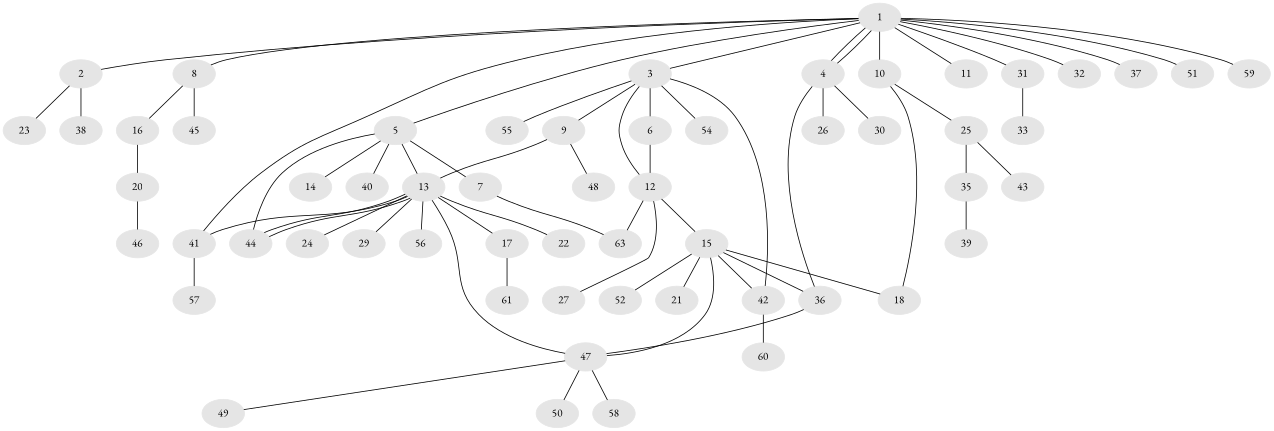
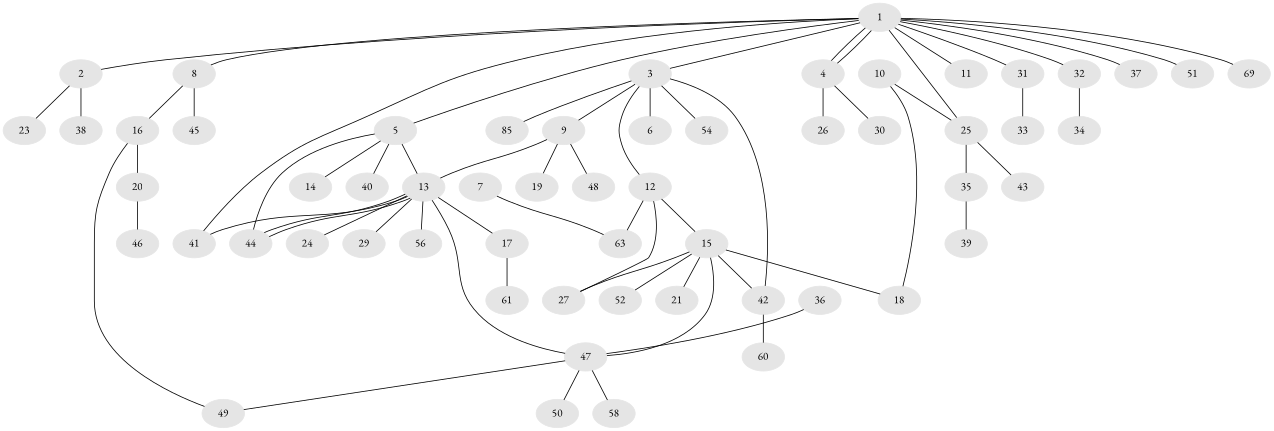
(880, 46) -> (923, 74)
(1249, 74) -> (1249, 74)
(507, 130) -> (507, 130)
none -> (1079, 130)
(438, 159) -> none
(650, 159) -> none
(789, 185) -> none
none -> (537, 187)
(564, 244) -> none
(761, 271) -> (635, 271)
none -> (94, 299)
(194, 300) -> none
